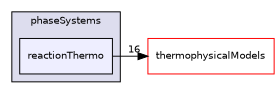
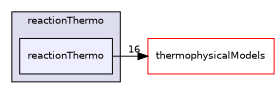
(66, 21) -> (66, 21)
